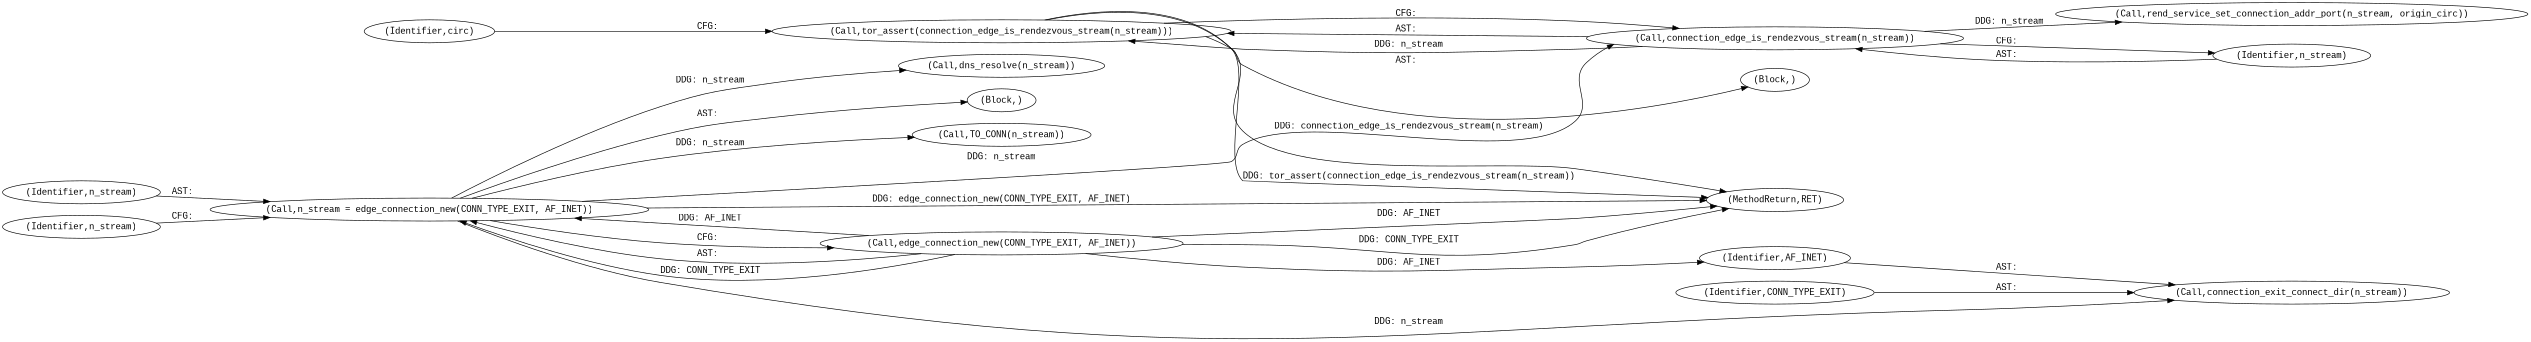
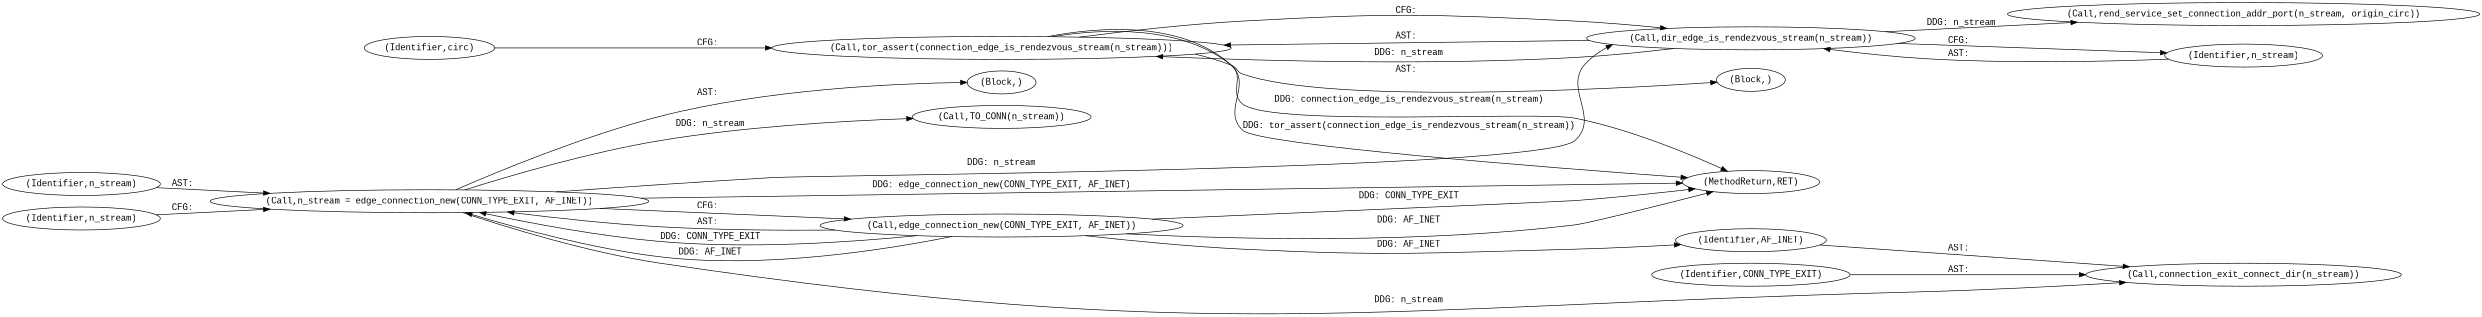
(1775, 38) -> (1751, 38)
(1002, 66) -> none
